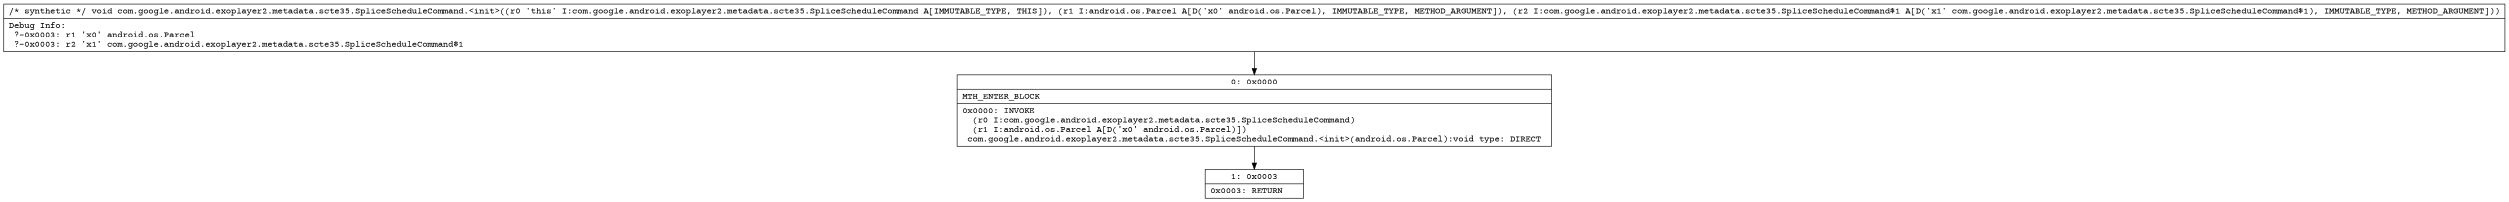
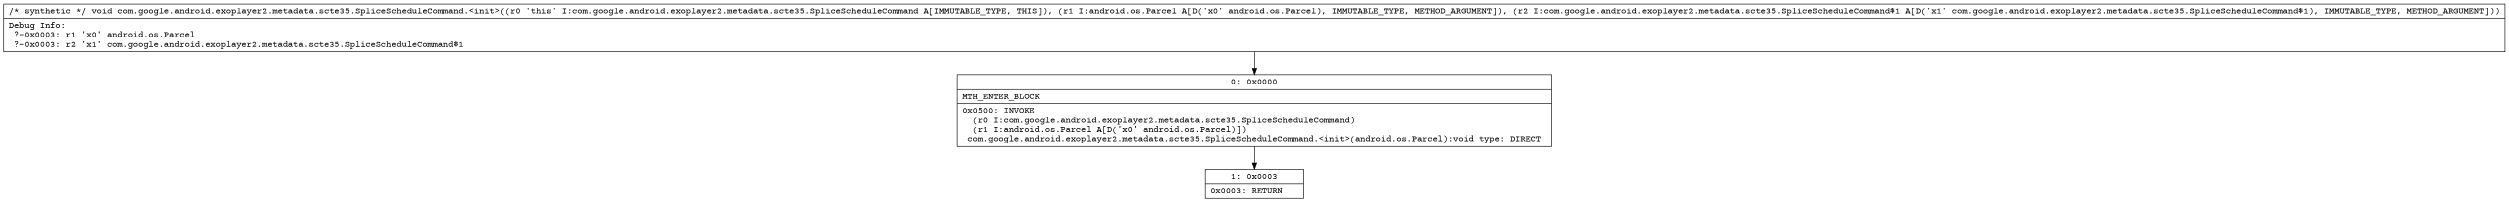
(1004, 111) -> (1004, 111)
